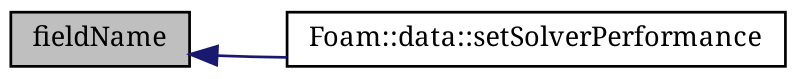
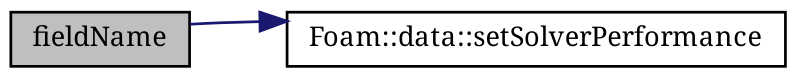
(252, 57) -> (225, 23)
